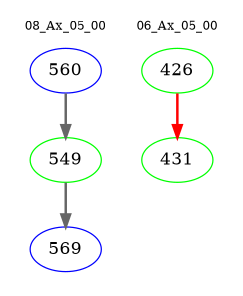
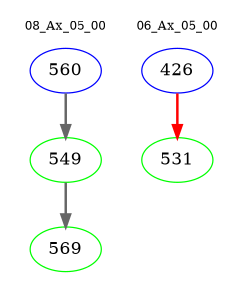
(177, 71) -> (177, 71)
(177, 160) -> (177, 160)
(66, 249) -> (66, 249)
